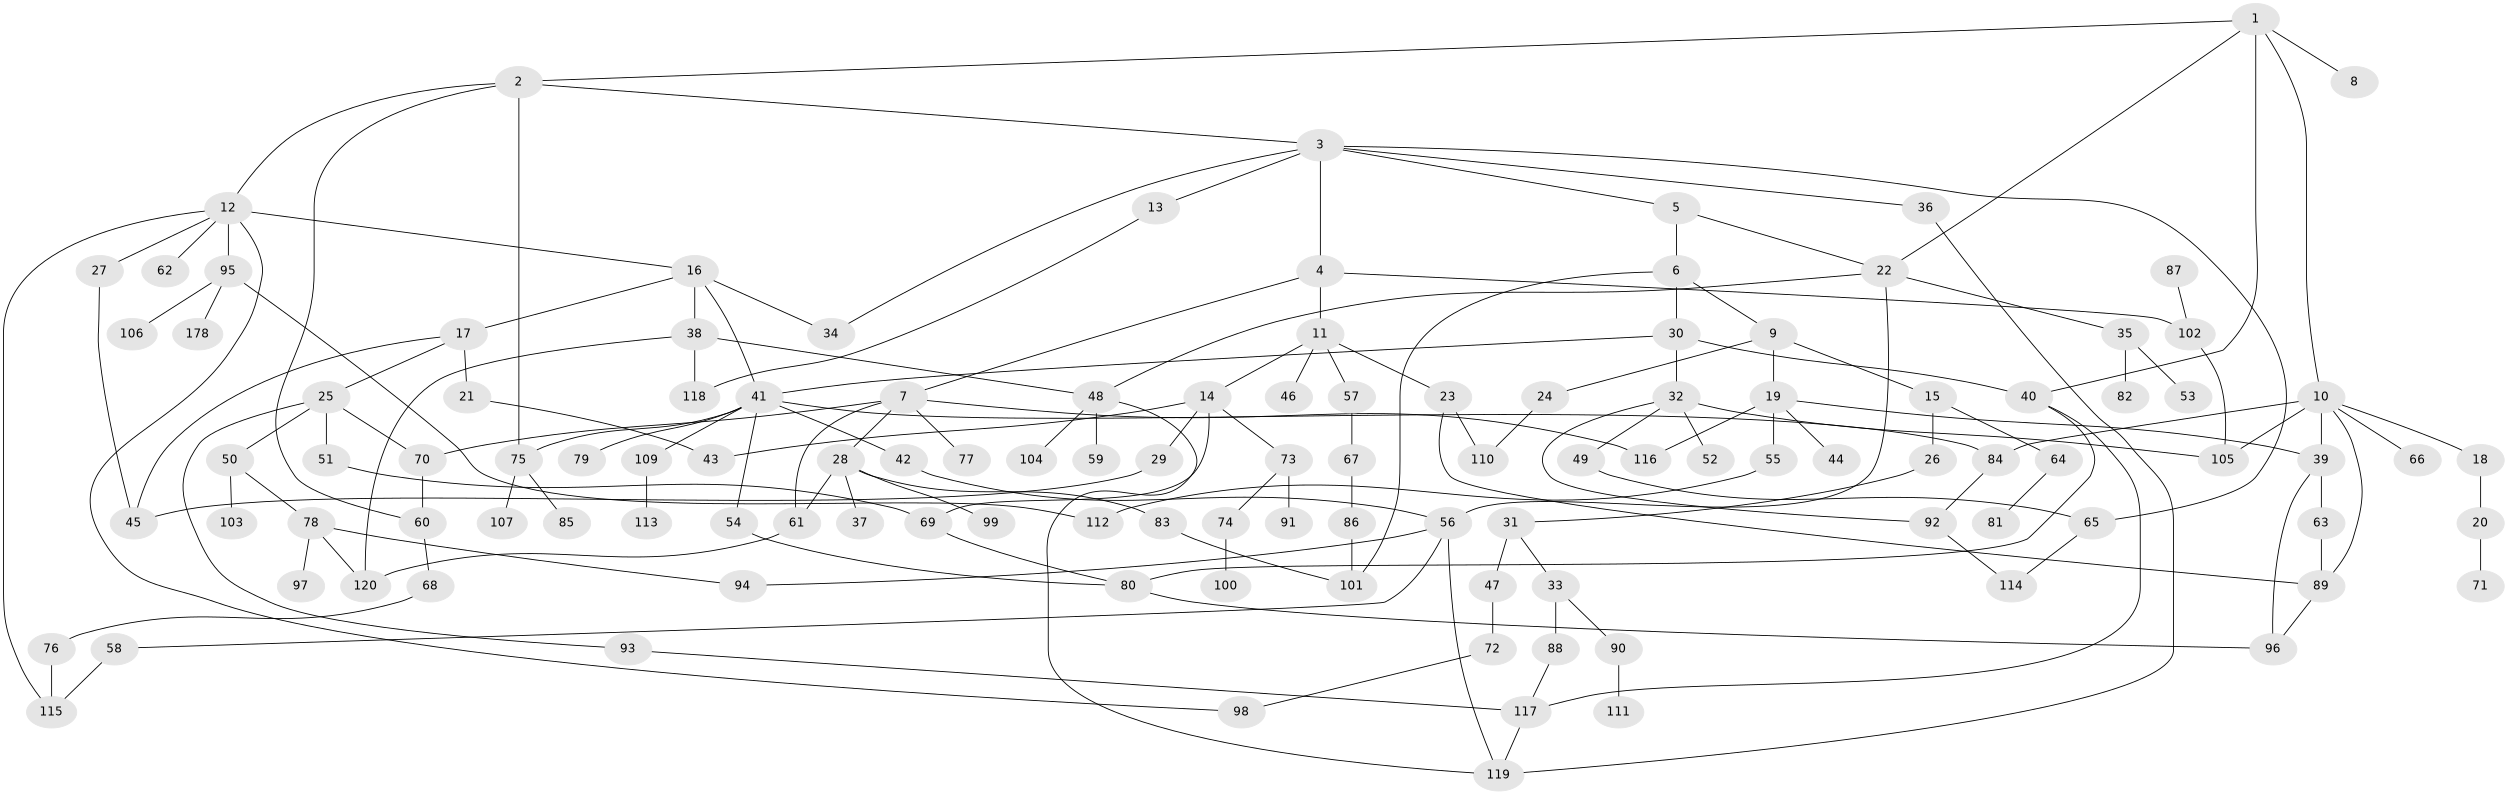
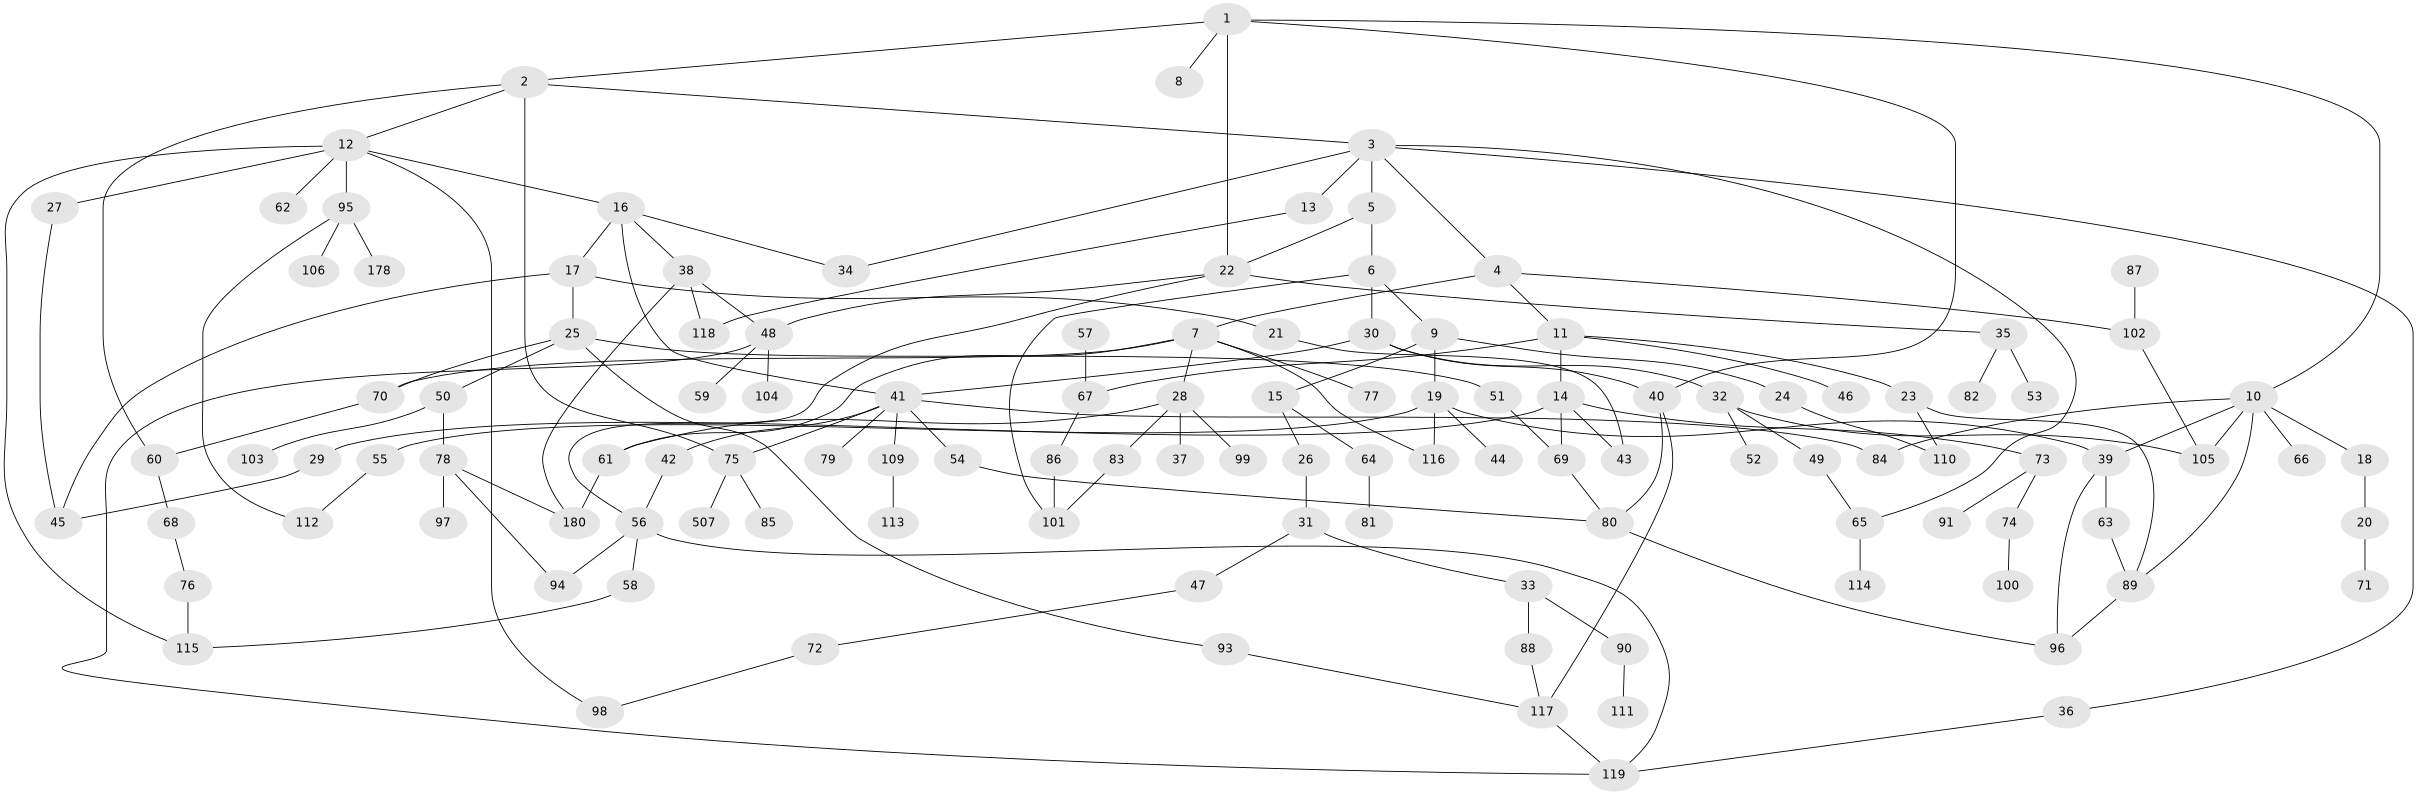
(1336, 366) -> (1268, 367)
(502, 523) -> (704, 523)
(1933, 523) -> none
(366, 586) -> (575, 523)
